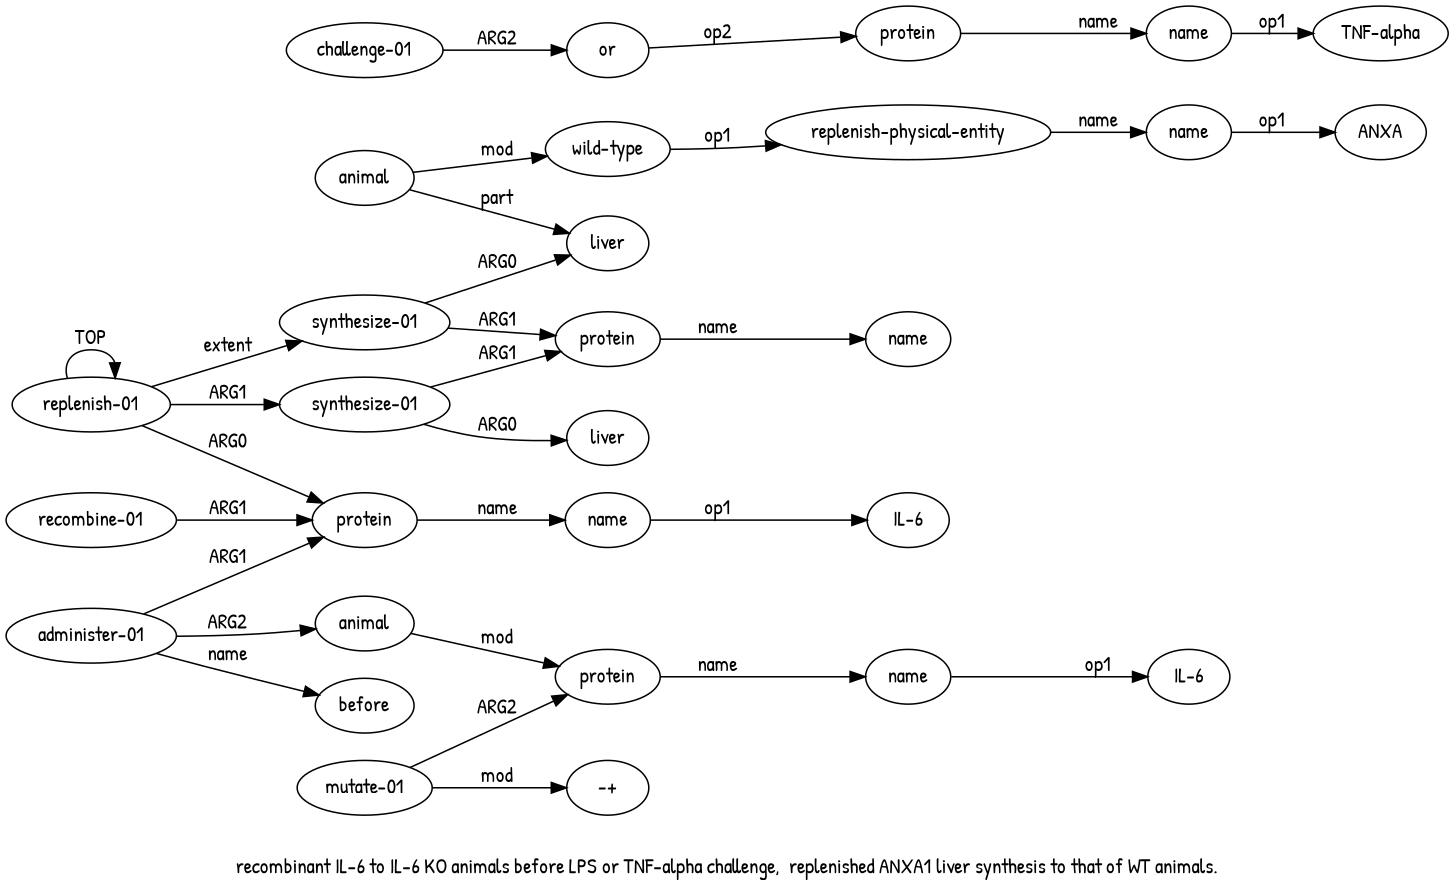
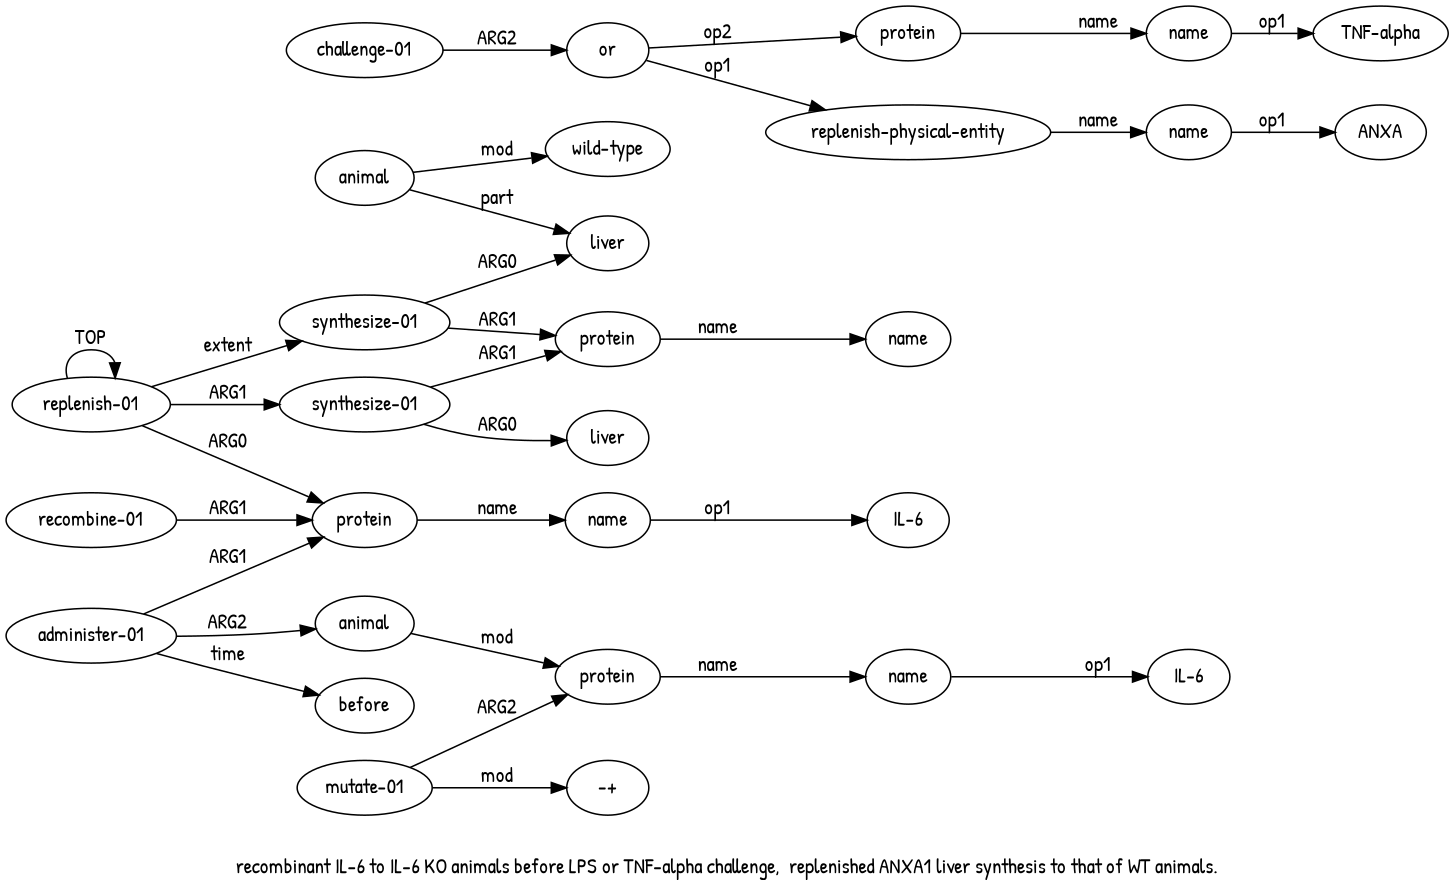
(718, 148) -> (728, 83)
(228, 655) -> (228, 655)
